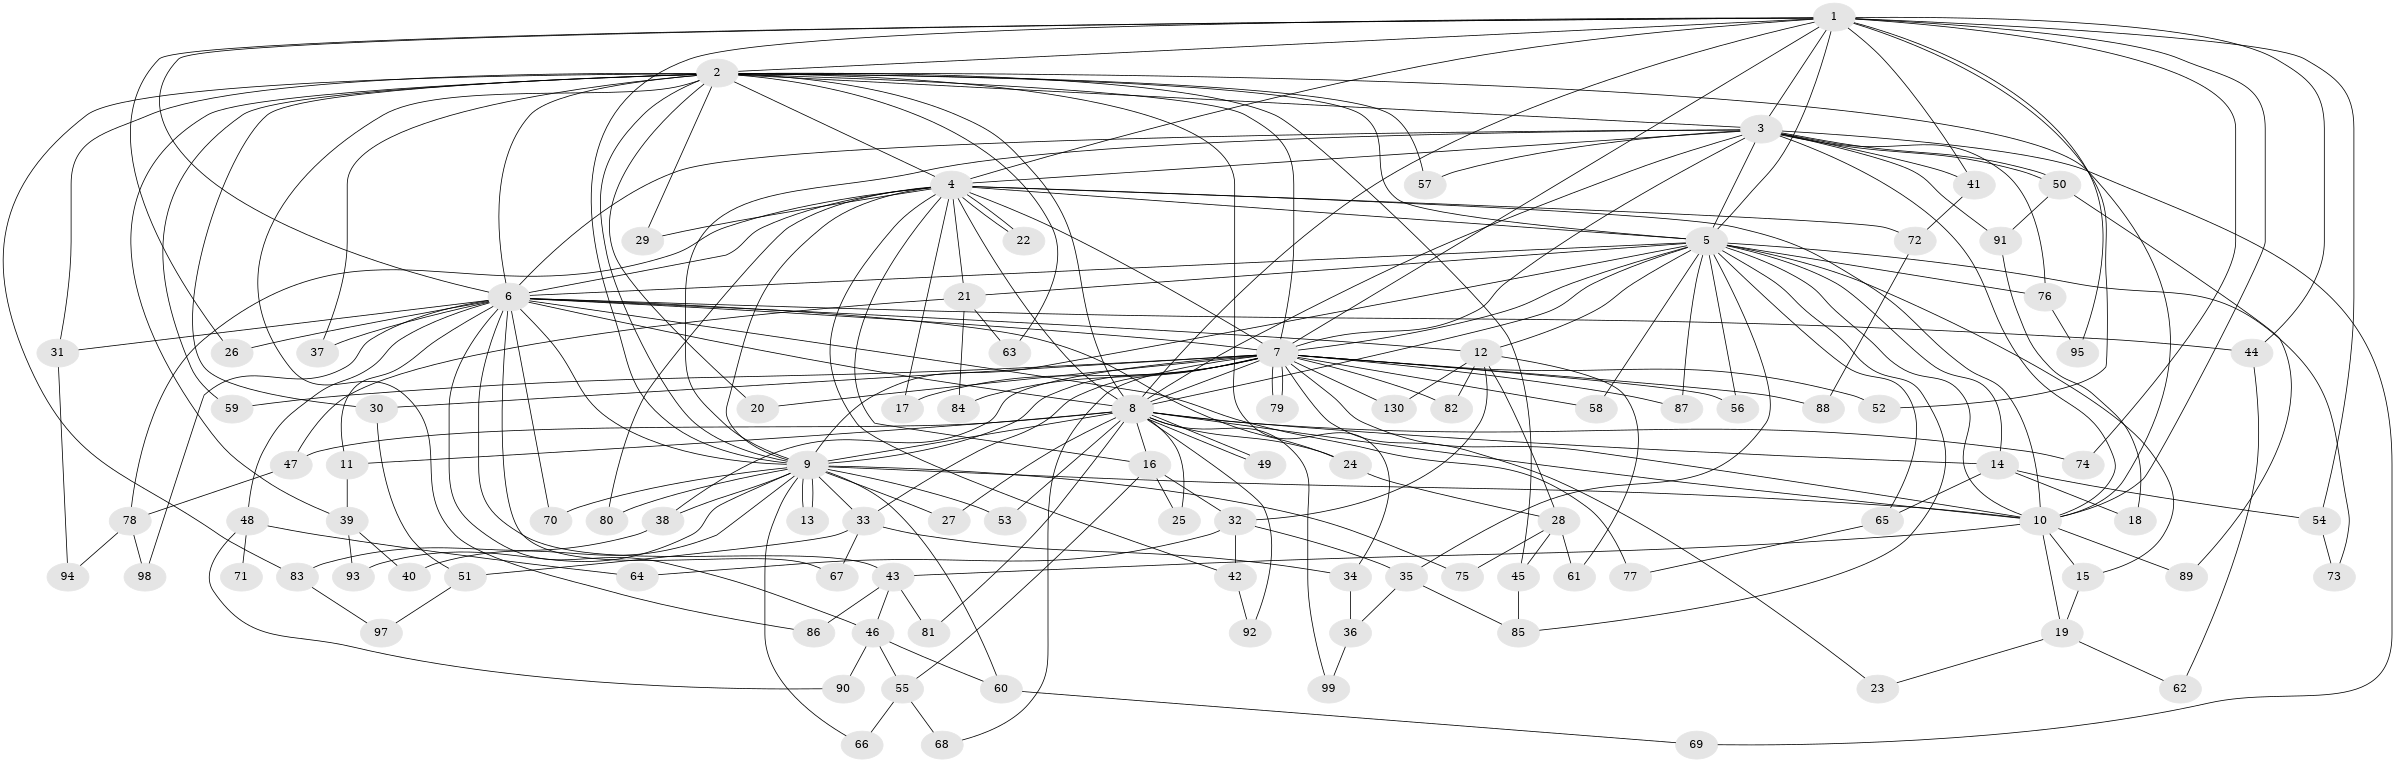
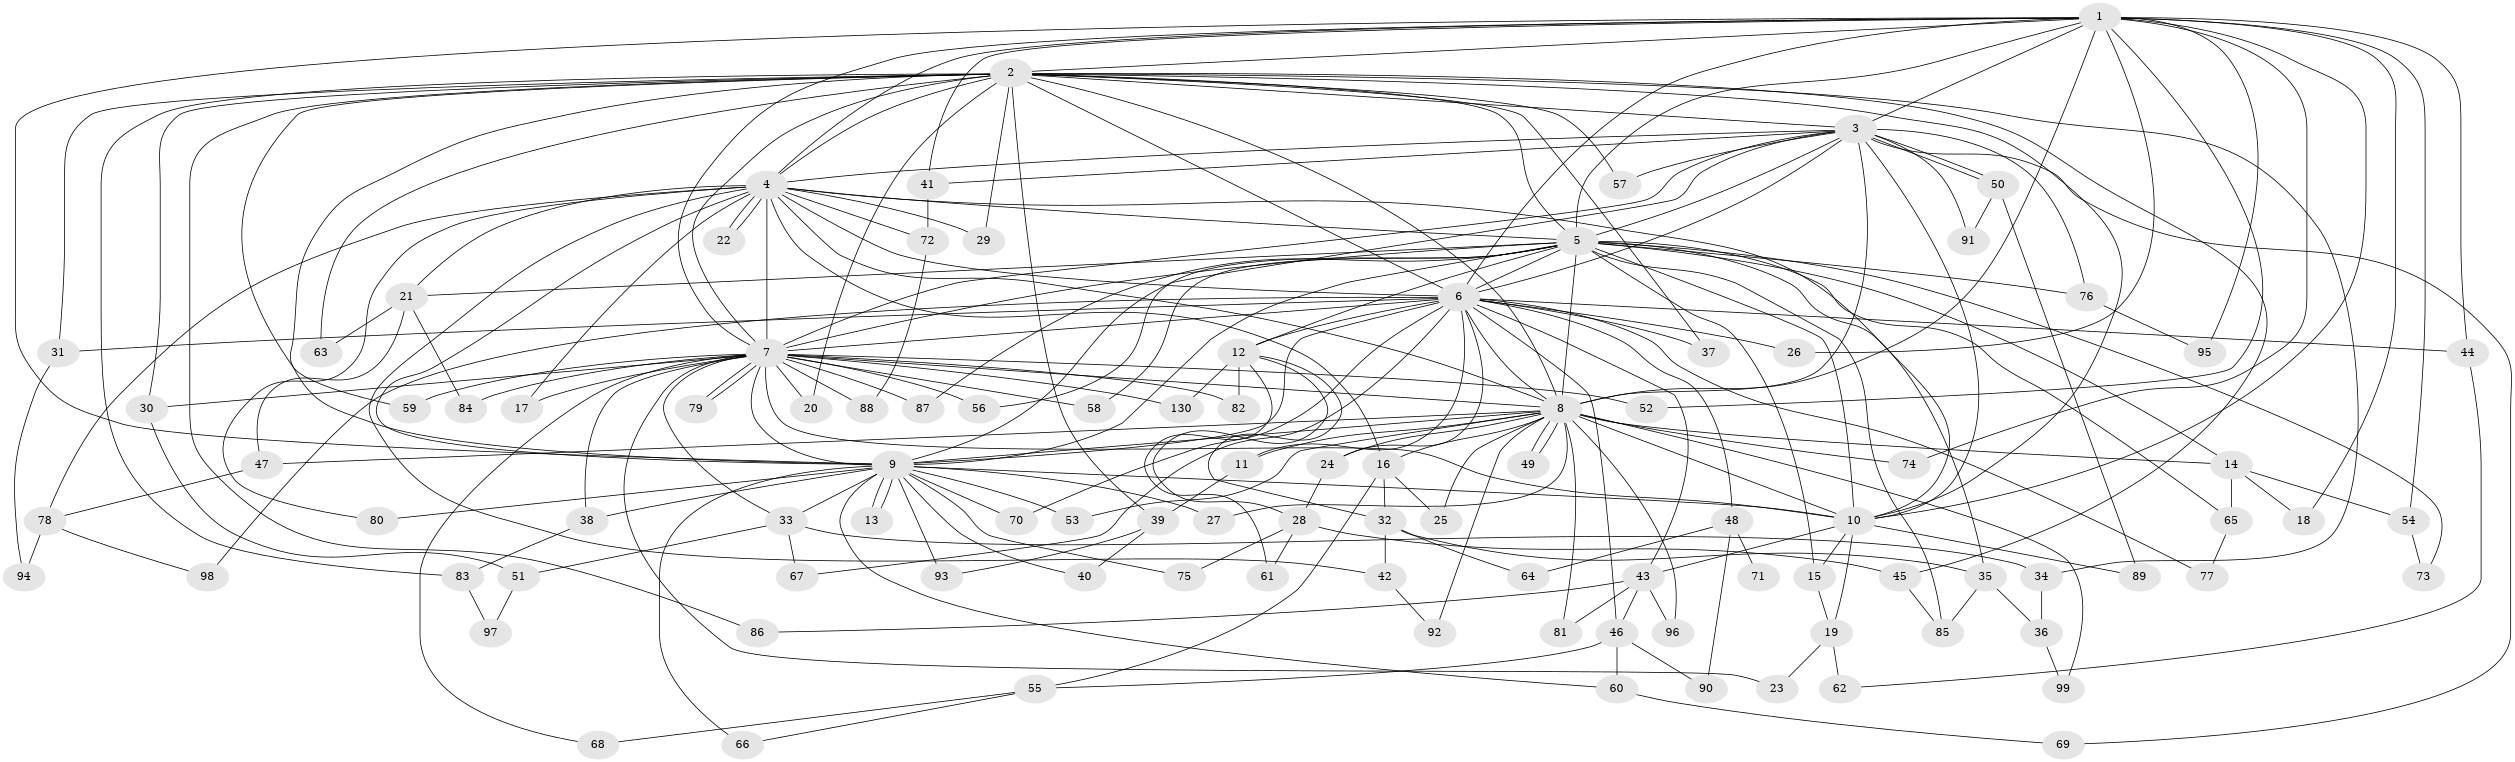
(2087, 390) -> (2396, 159)
none -> (1673, 633)
